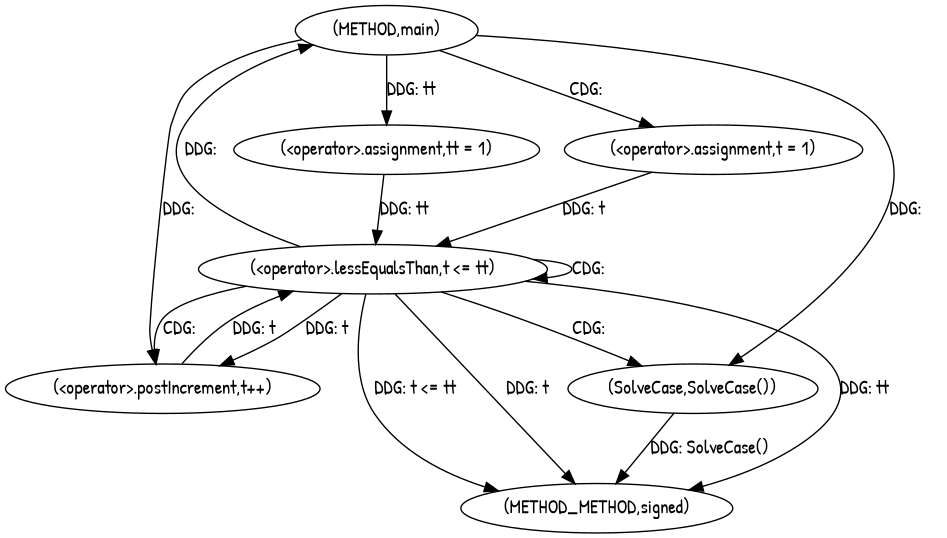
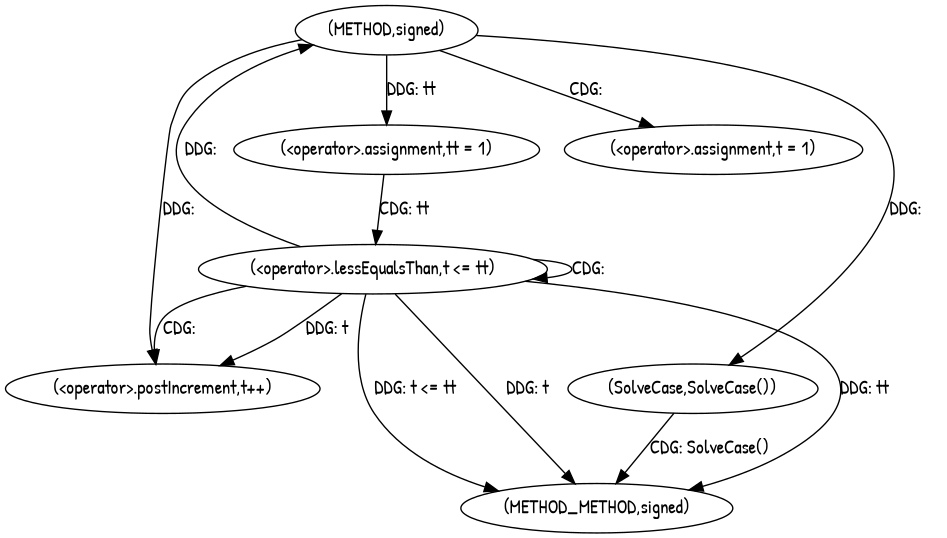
(387, 30) -> (387, 30)
(551, 207) -> none
(405, 209) -> (405, 209)
(226, 323) -> none
(536, 324) -> none
(710, 448) -> (710, 448)
